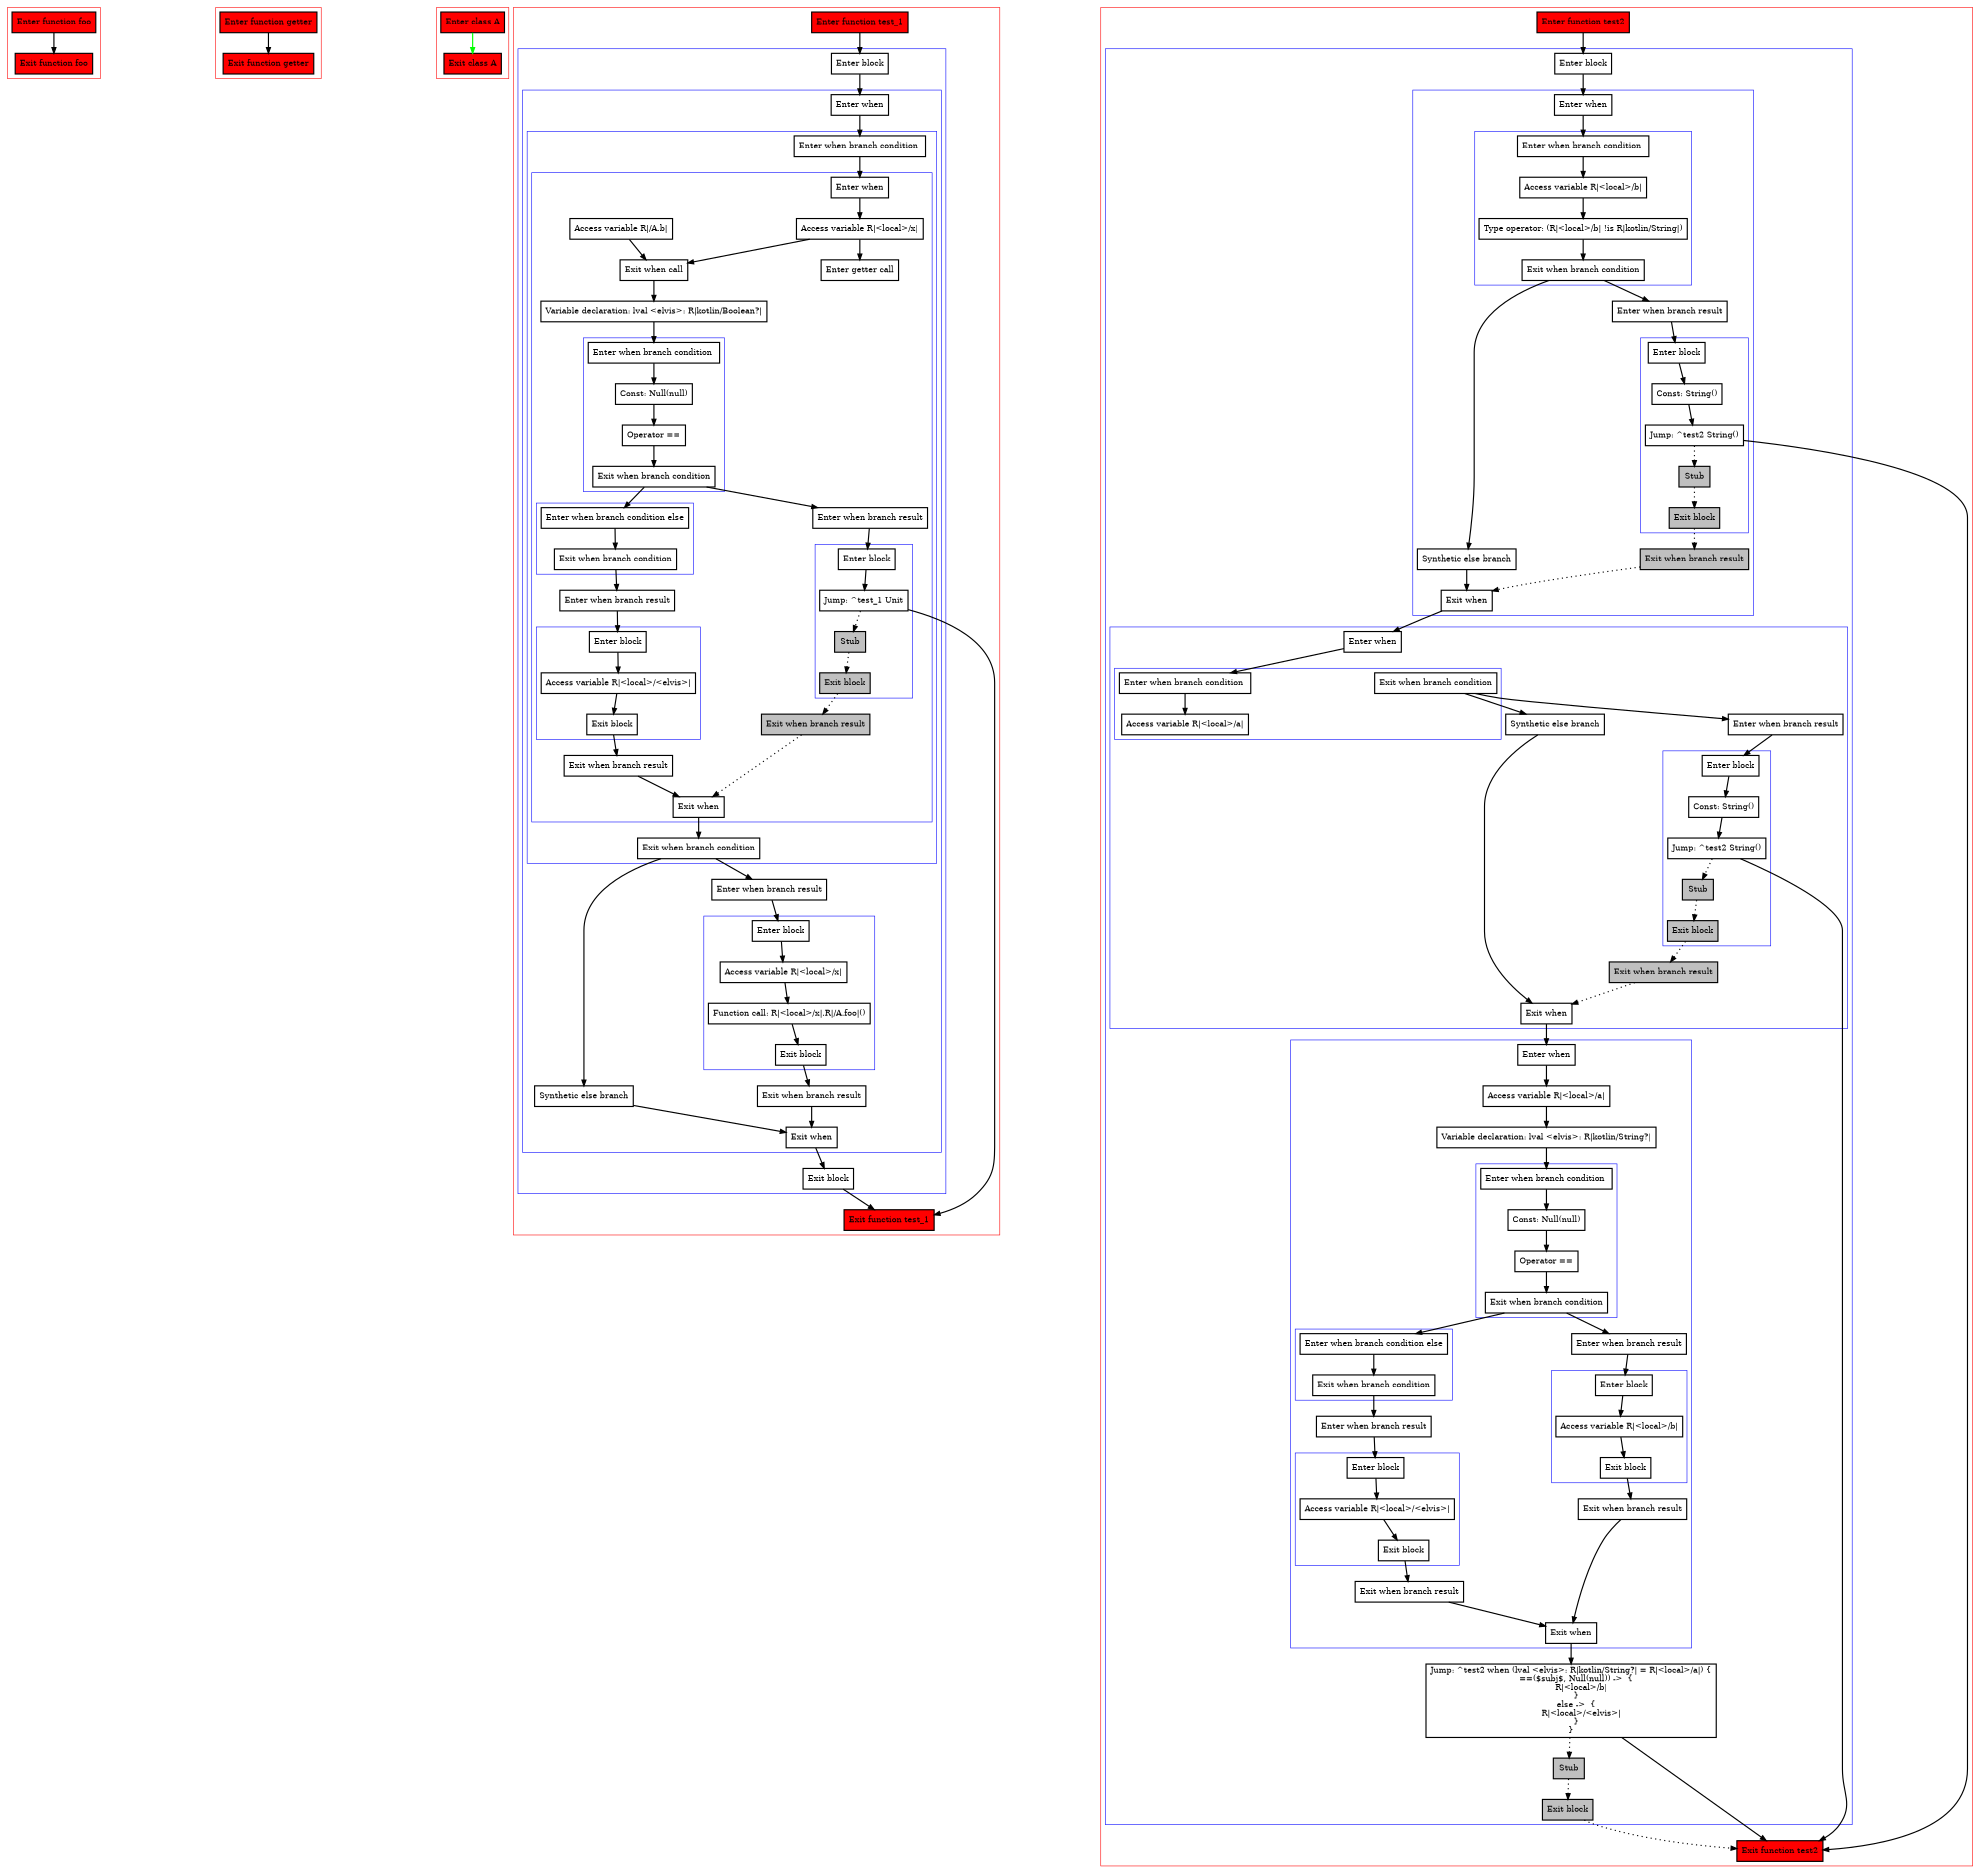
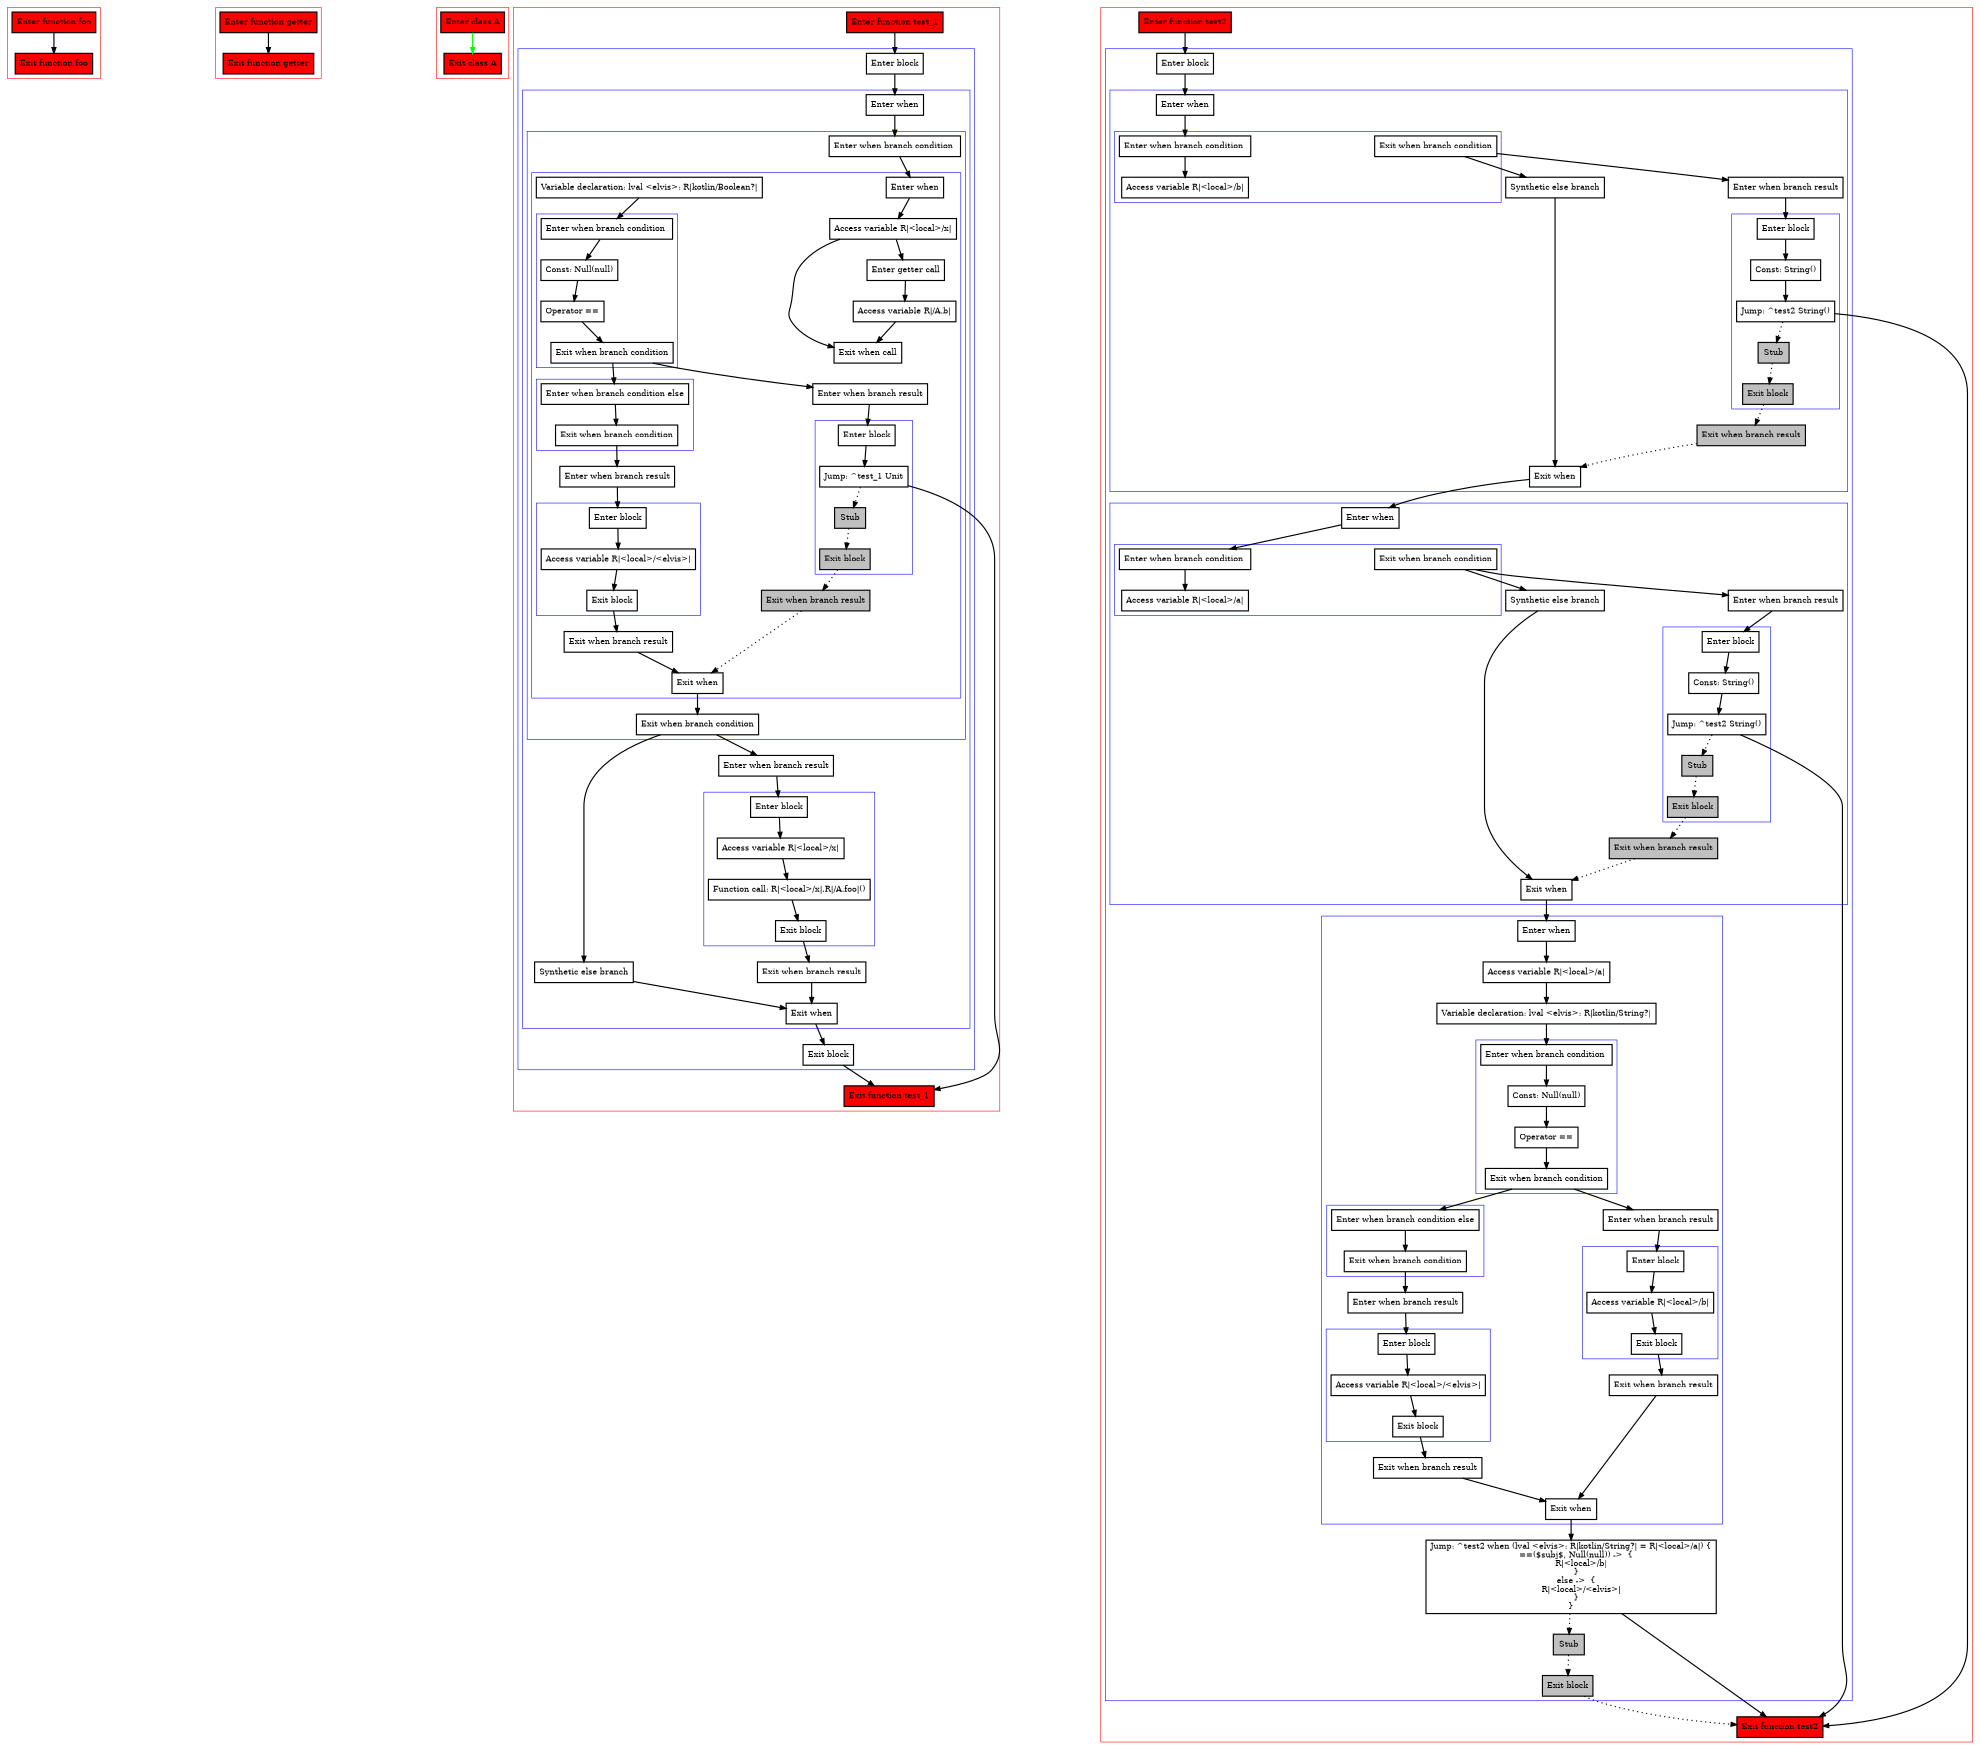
(1583, 229) -> none
(654, 288) -> none
none -> (905, 288)
